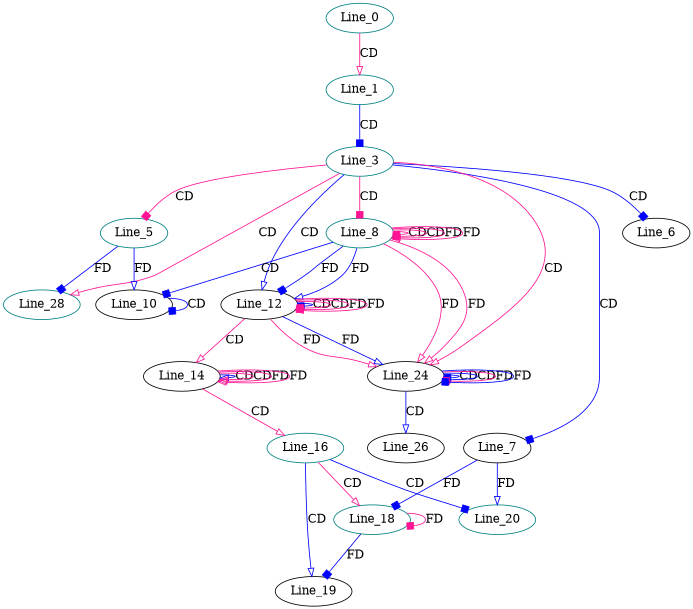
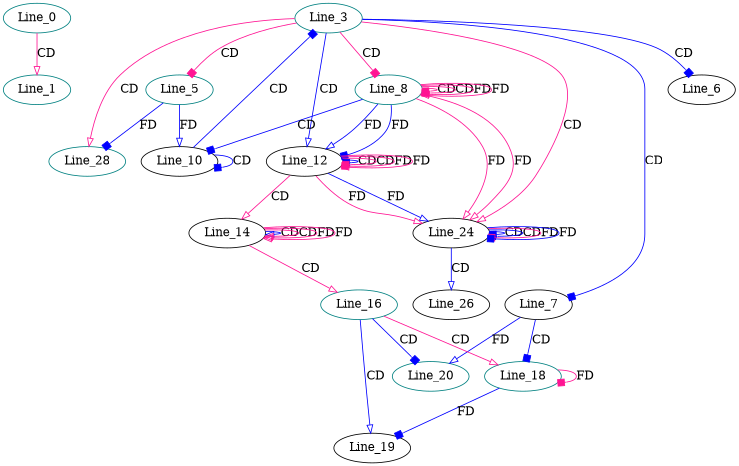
(360, 121) -> (251, 93)
(452, 484) -> (541, 341)
